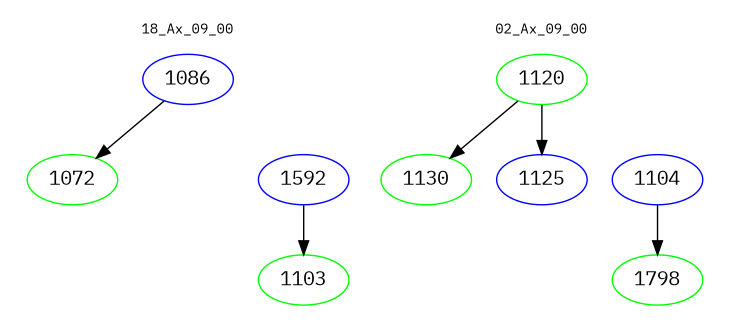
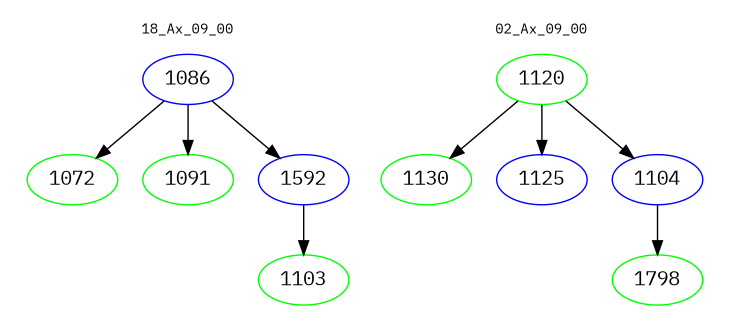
none -> (240, 125)
none -> (594, 125)
none -> (188, 180)
